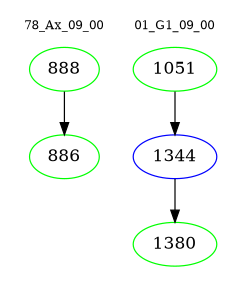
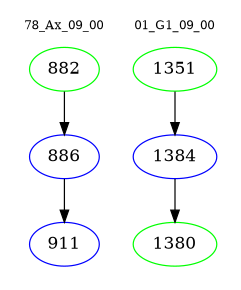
(64, 69) -> (64, 69)
(175, 69) -> (175, 69)
(64, 157) -> (64, 157)
(175, 157) -> (175, 157)
none -> (64, 244)
